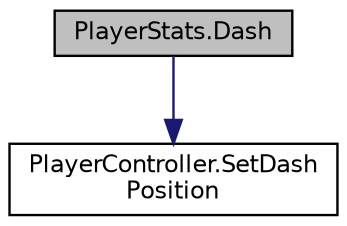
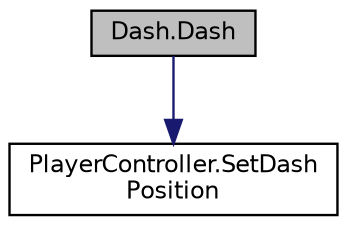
(173, 33) -> (173, 33)
